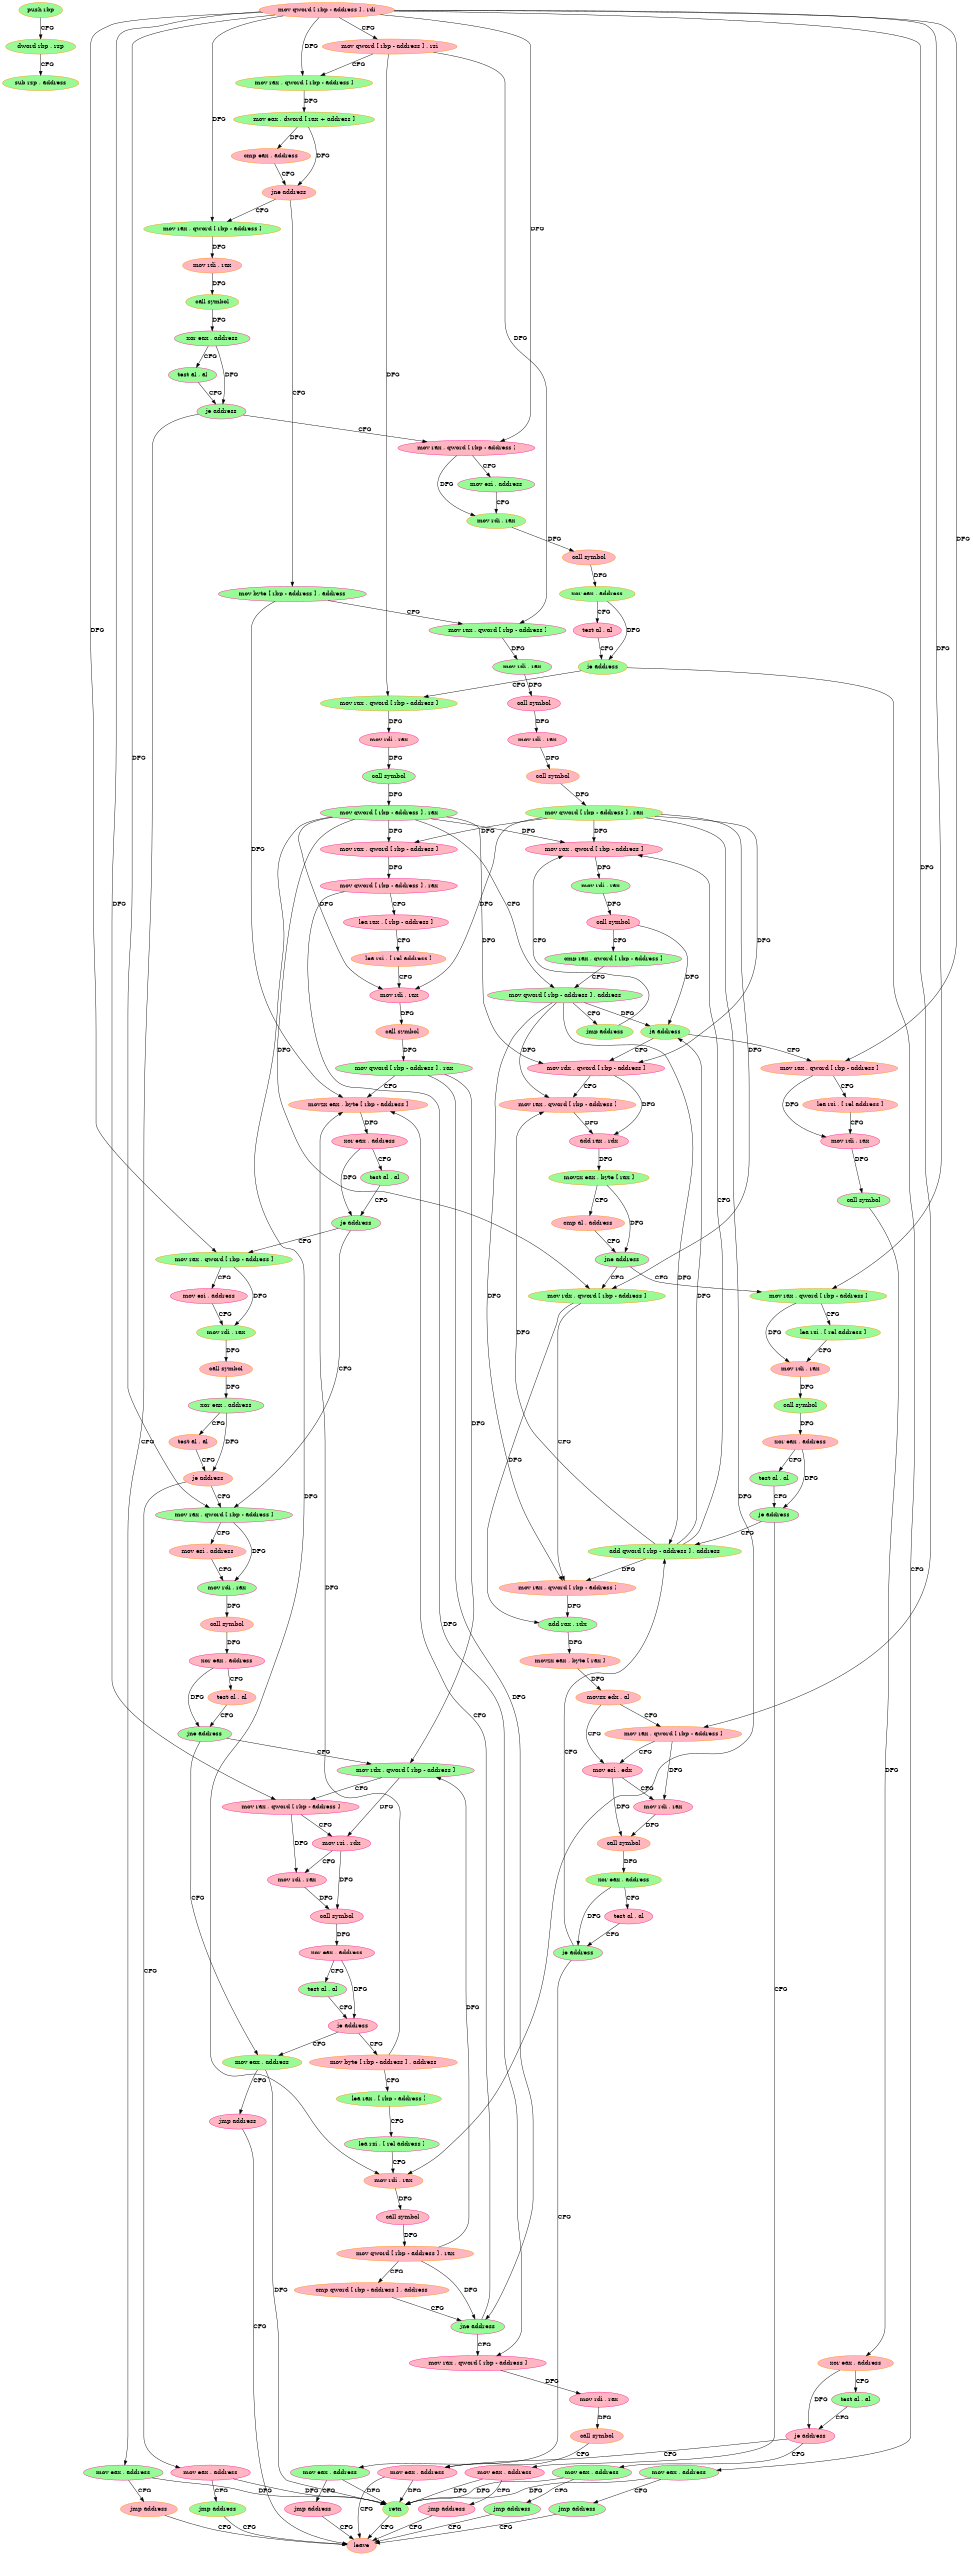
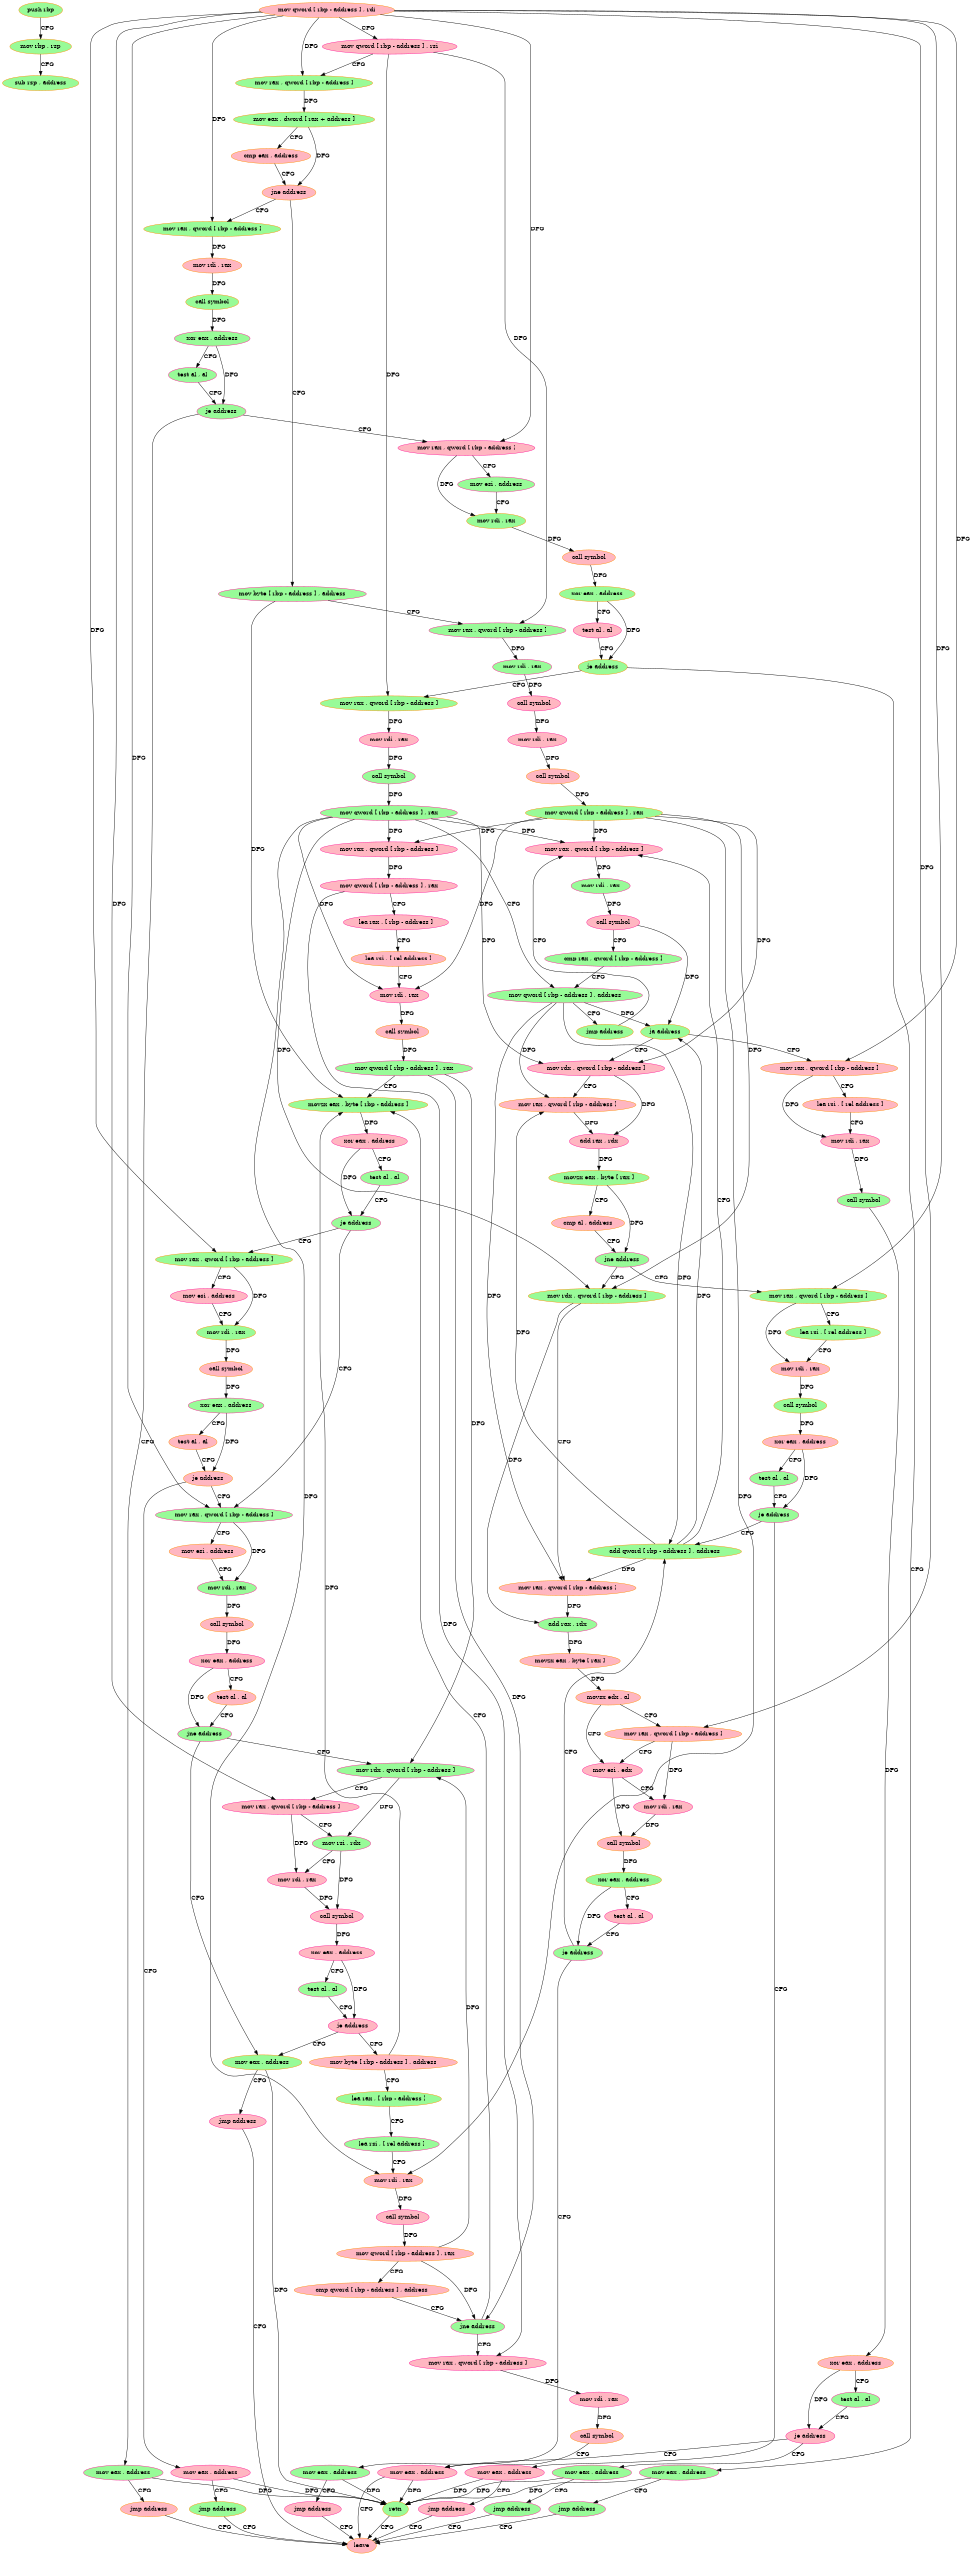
(41, 47) -> (41, 47)
(390, 47) -> (390, 47)
(297, 138) -> (297, 138)
(358, 1105) -> (358, 1105)
(341, 1843) -> (341, 1843)
